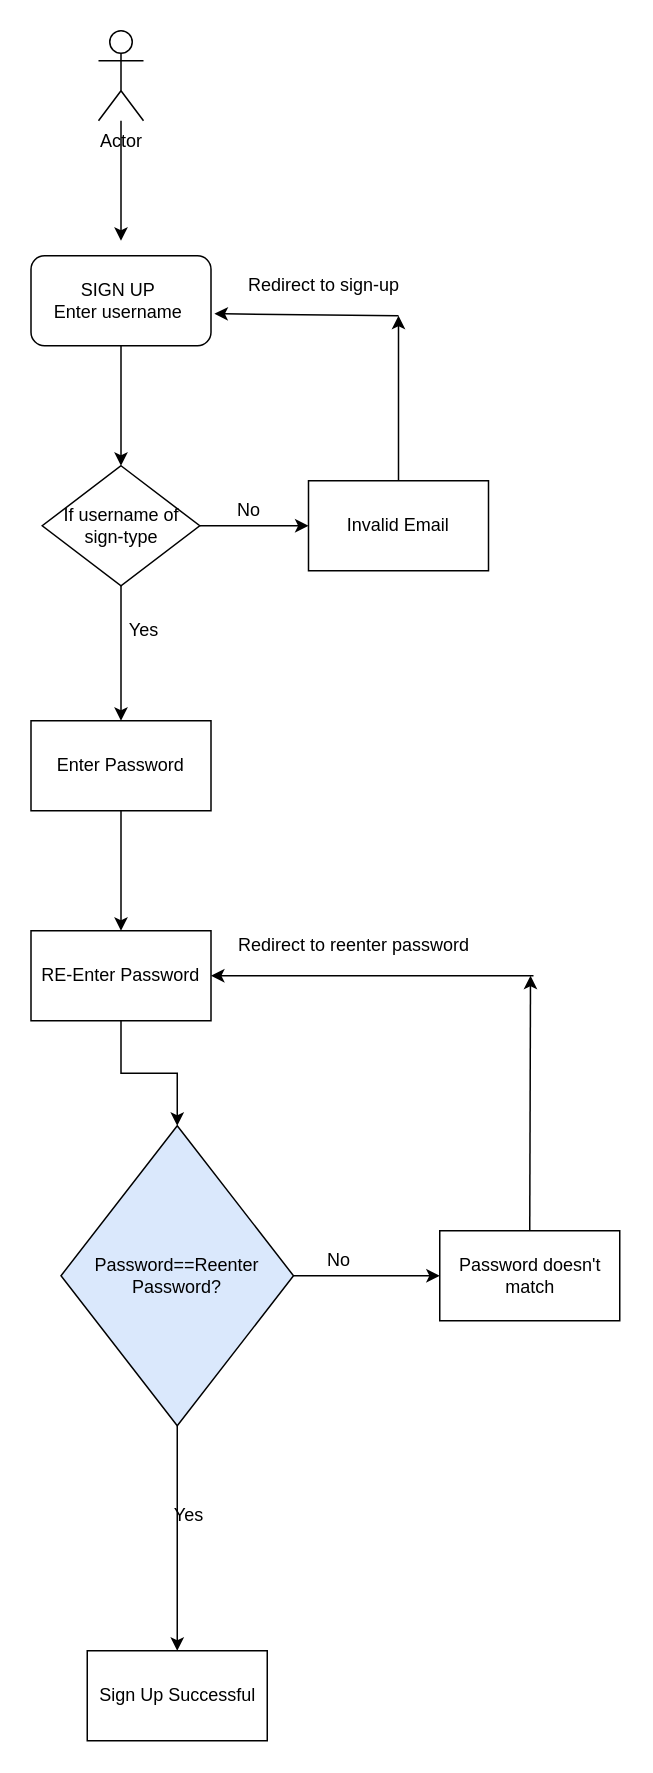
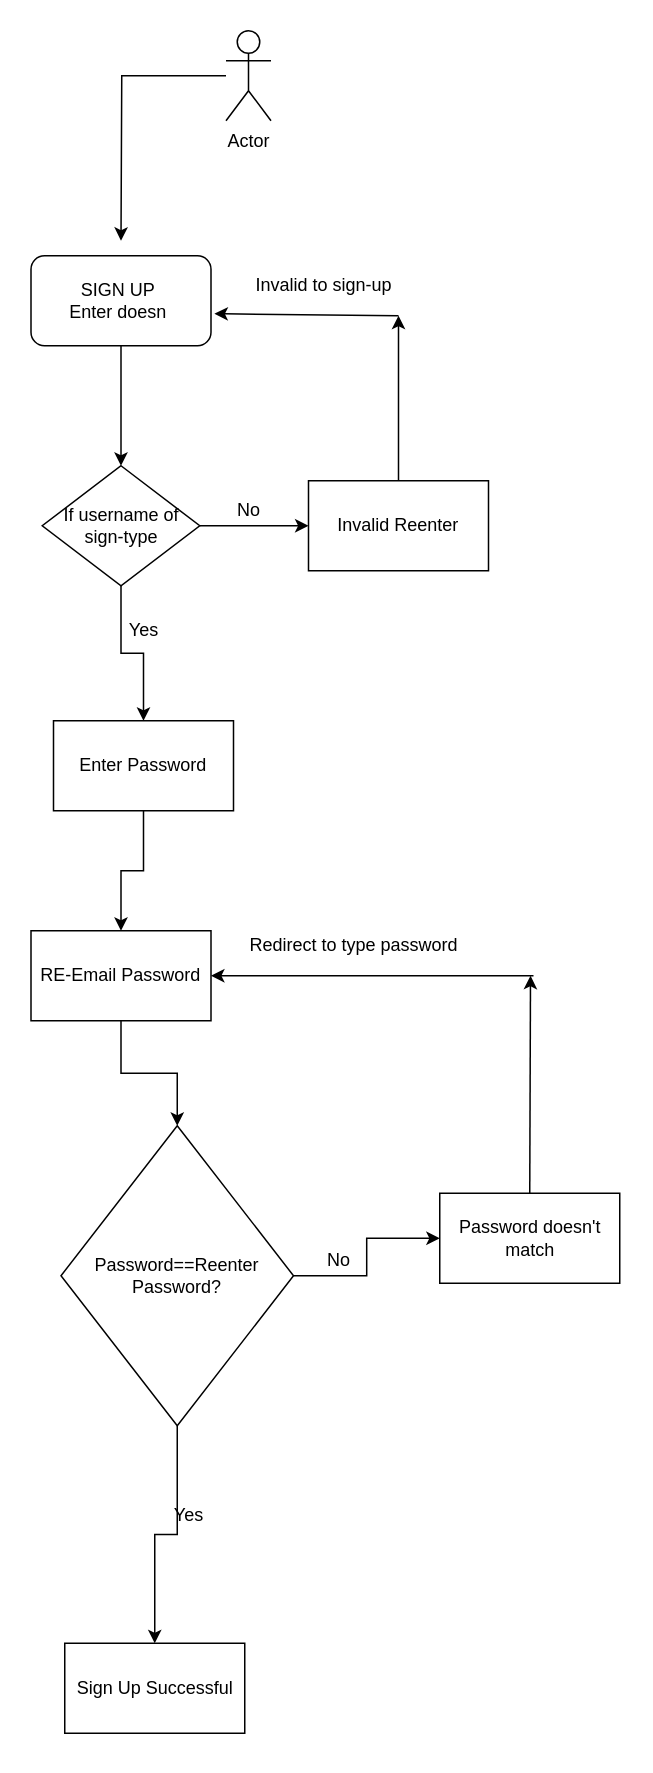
(121, 76) -> (248, 76)
(324, 286) -> (324, 286)
(121, 301) -> (121, 301)
(398, 526) -> (398, 526)
(121, 766) -> (143, 766)
(354, 946) -> (354, 946)
(121, 976) -> (121, 976)
(177, 1276) -> (177, 1276)
(530, 1276) -> (530, 1238)
(177, 1696) -> (155, 1688)
